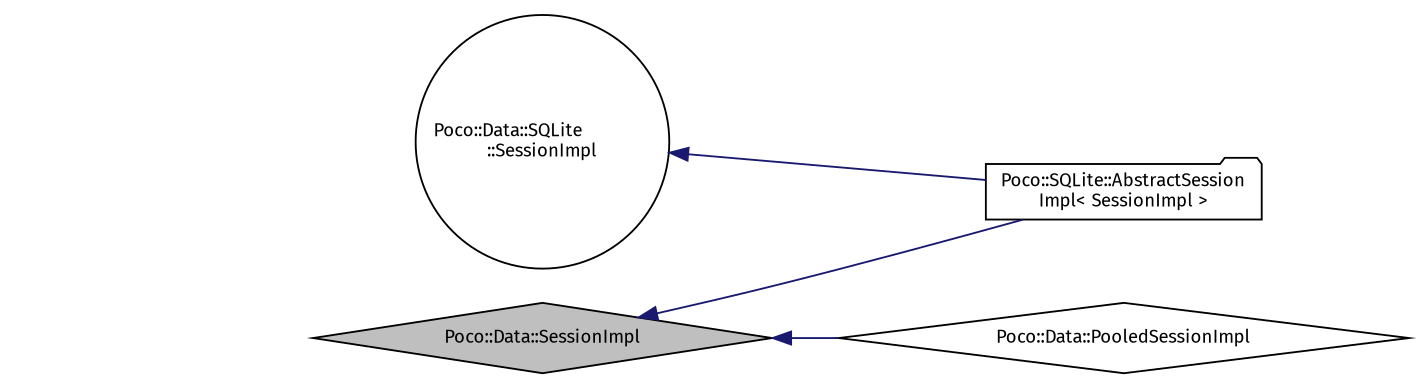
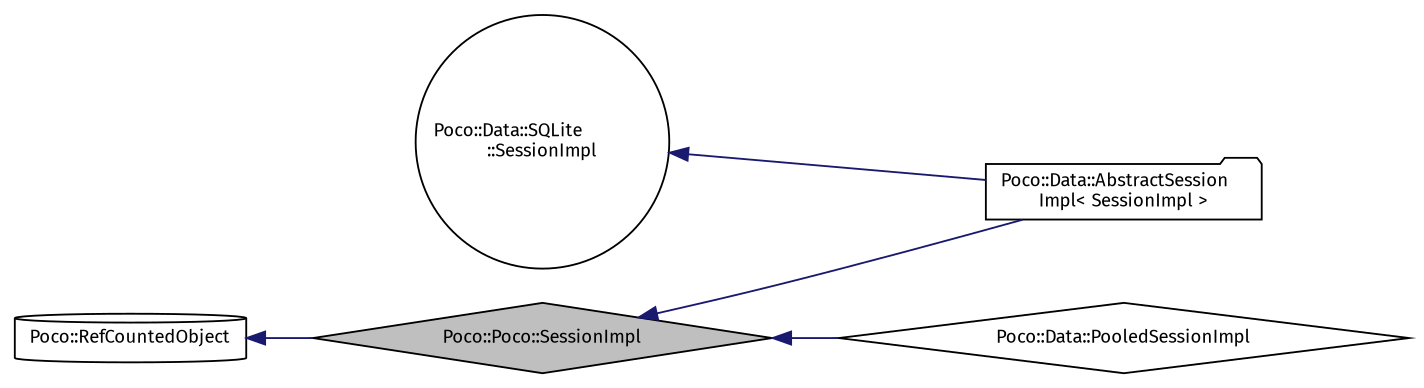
(1124, 192) -> (1124, 192)
none -> (131, 338)
(542, 338) -> (542, 338)
